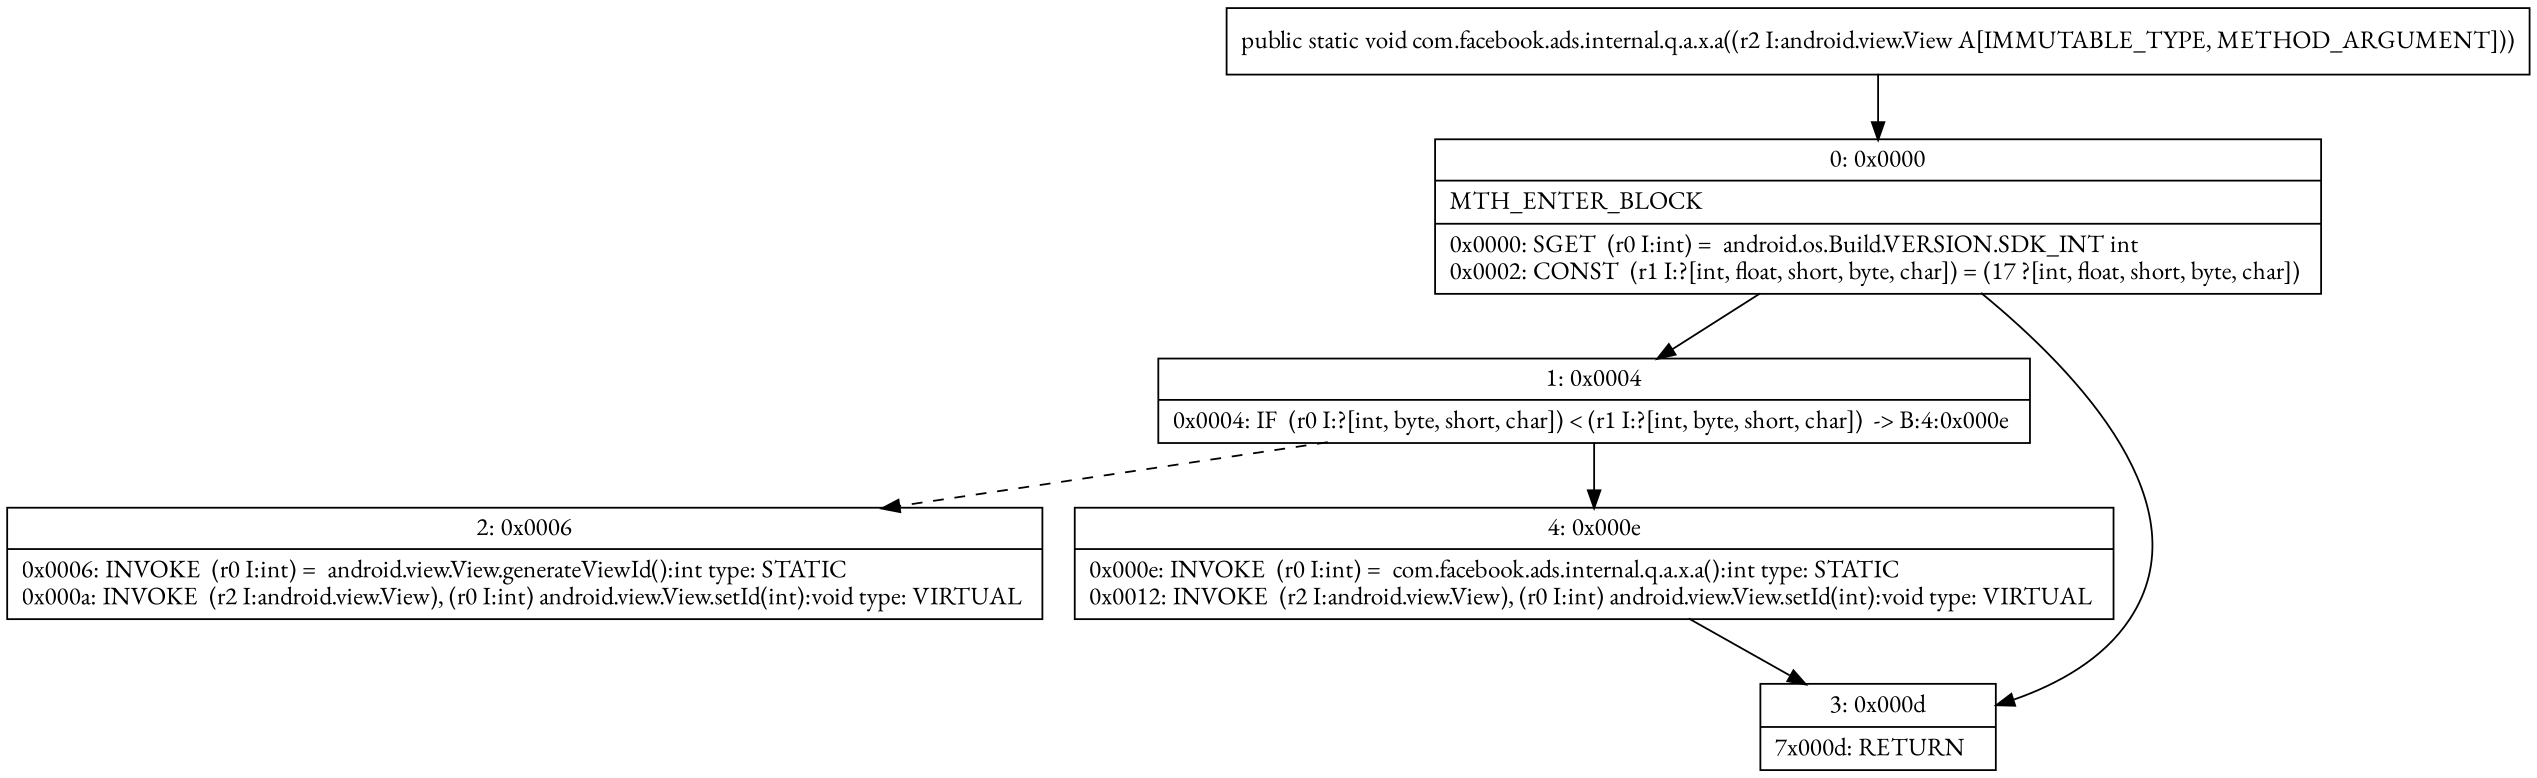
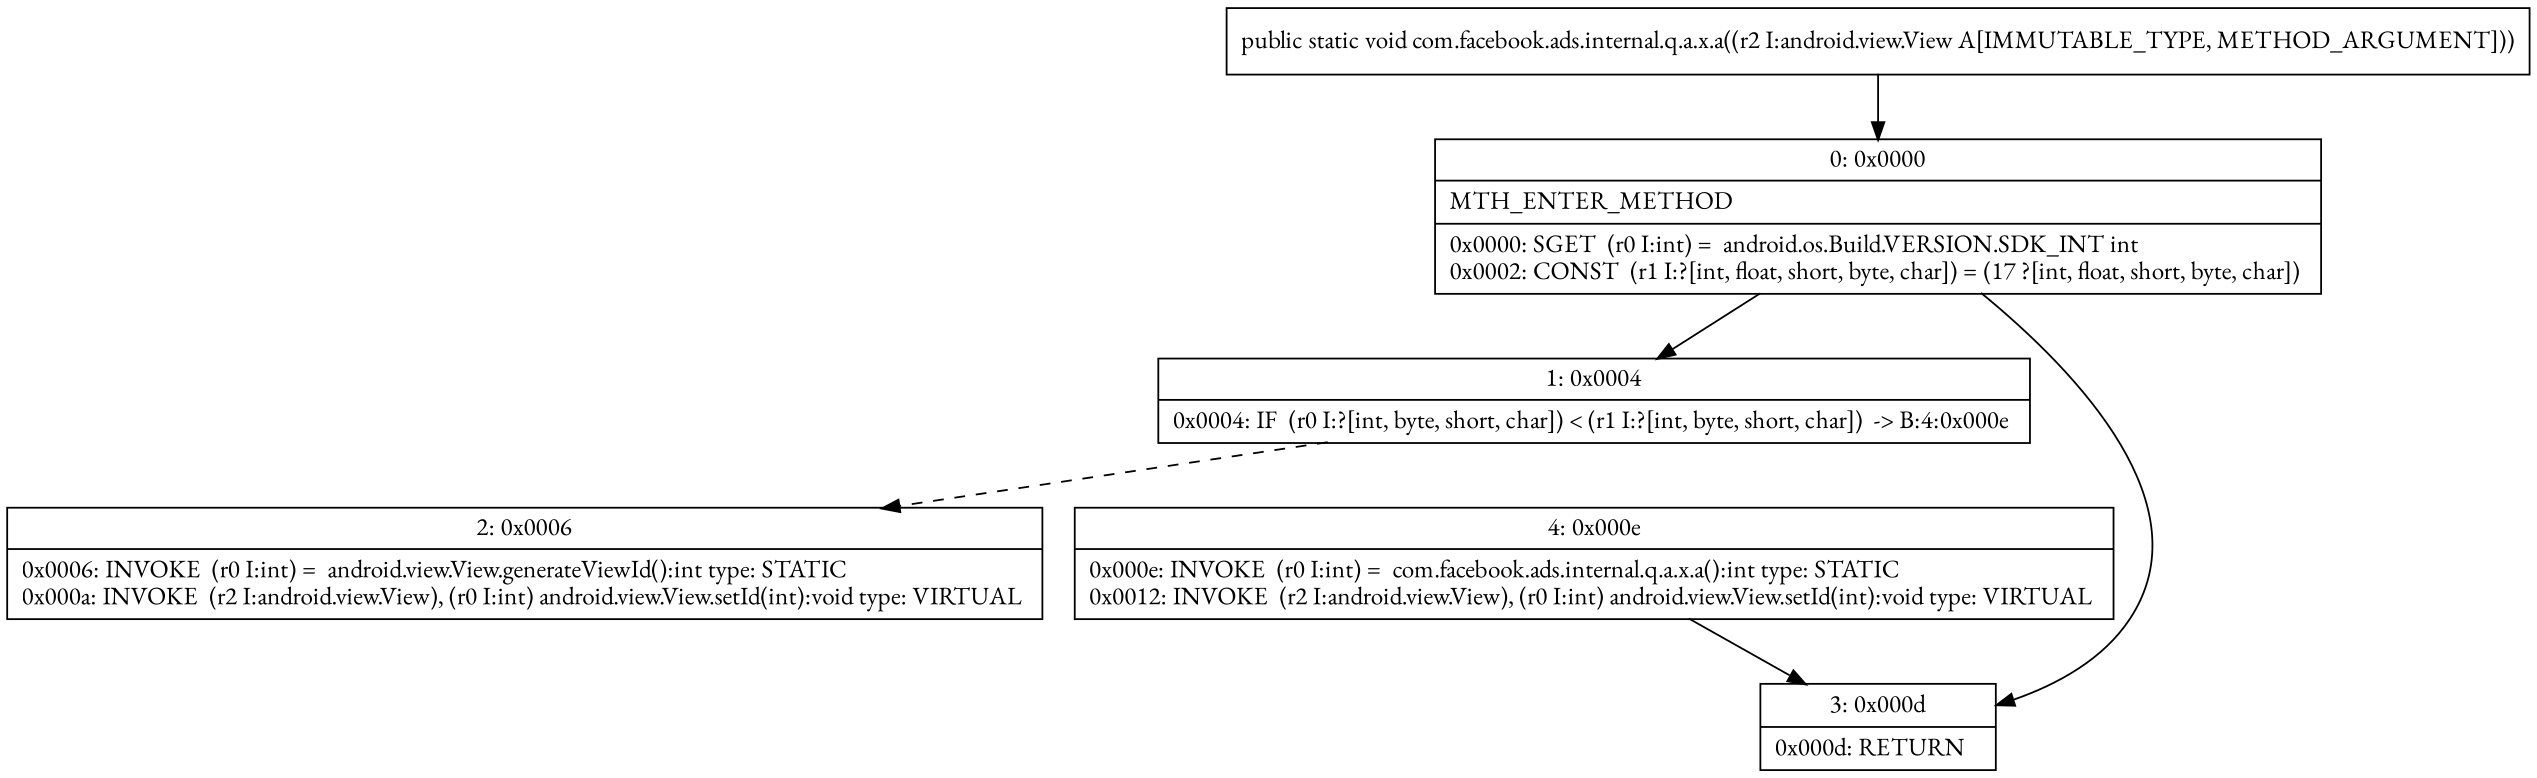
(1577, 201) -> (1591, 201)
(1594, 466) -> none
(1878, 748) -> (1878, 748)
